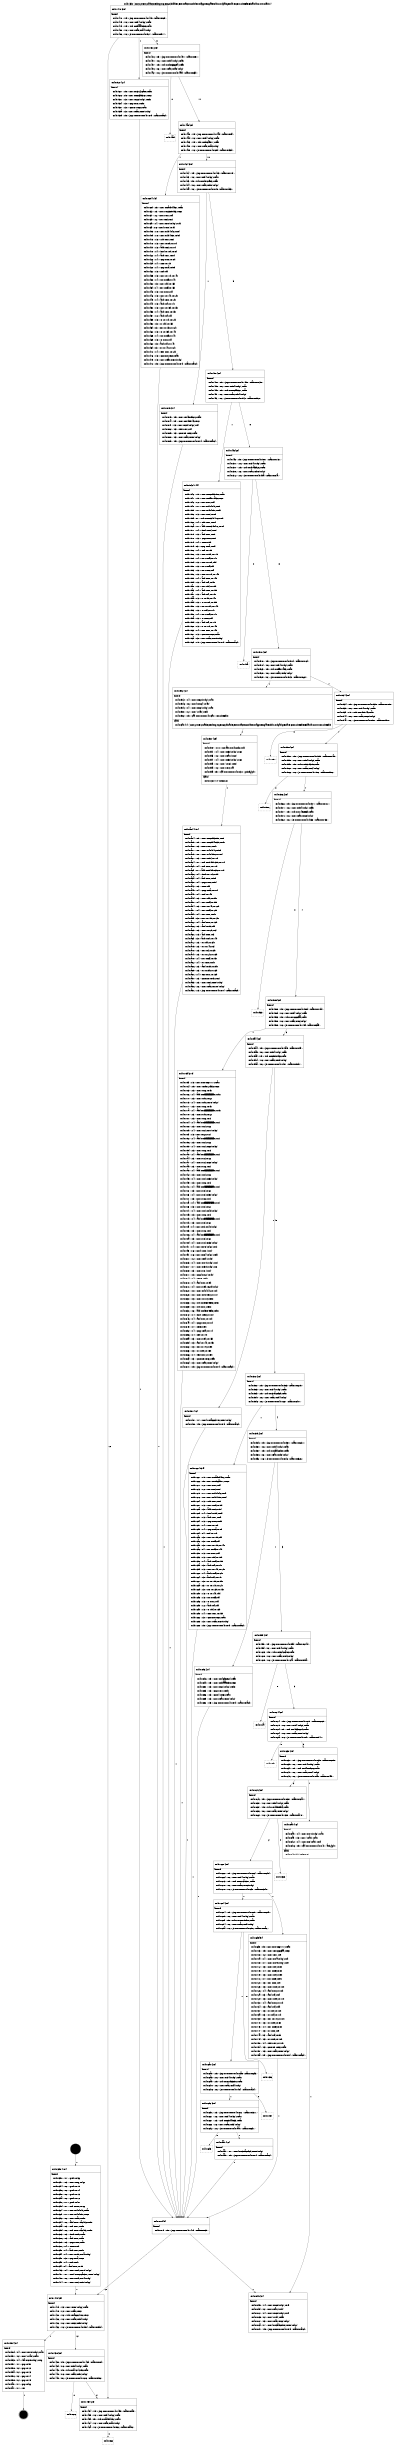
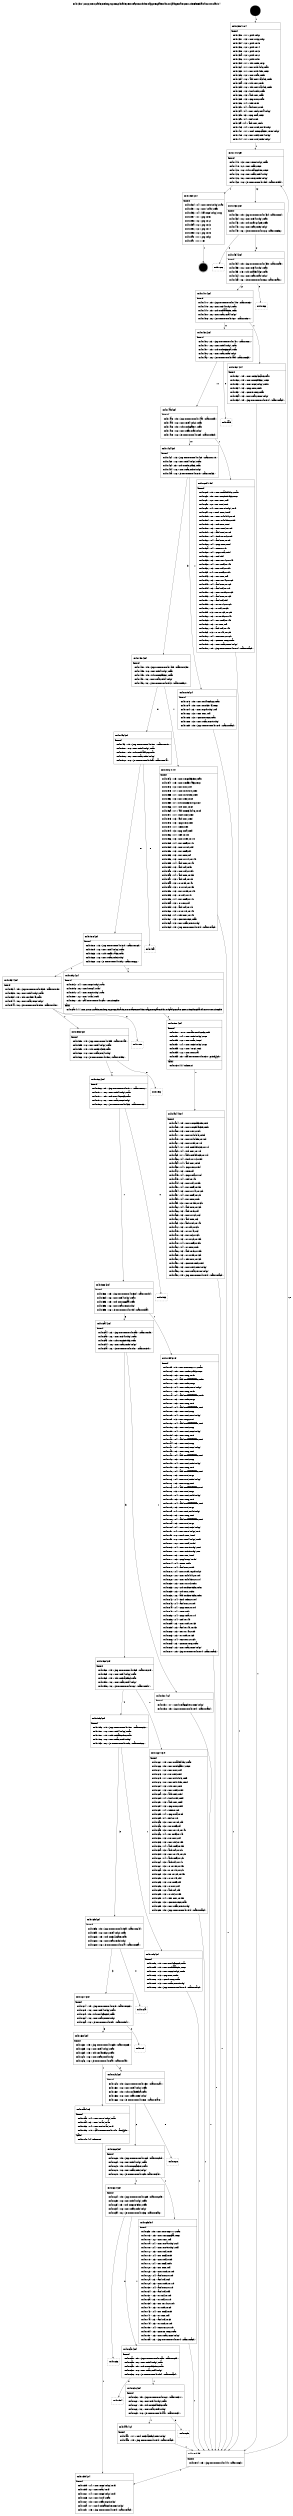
(108, 1216) -> (240, 286)
